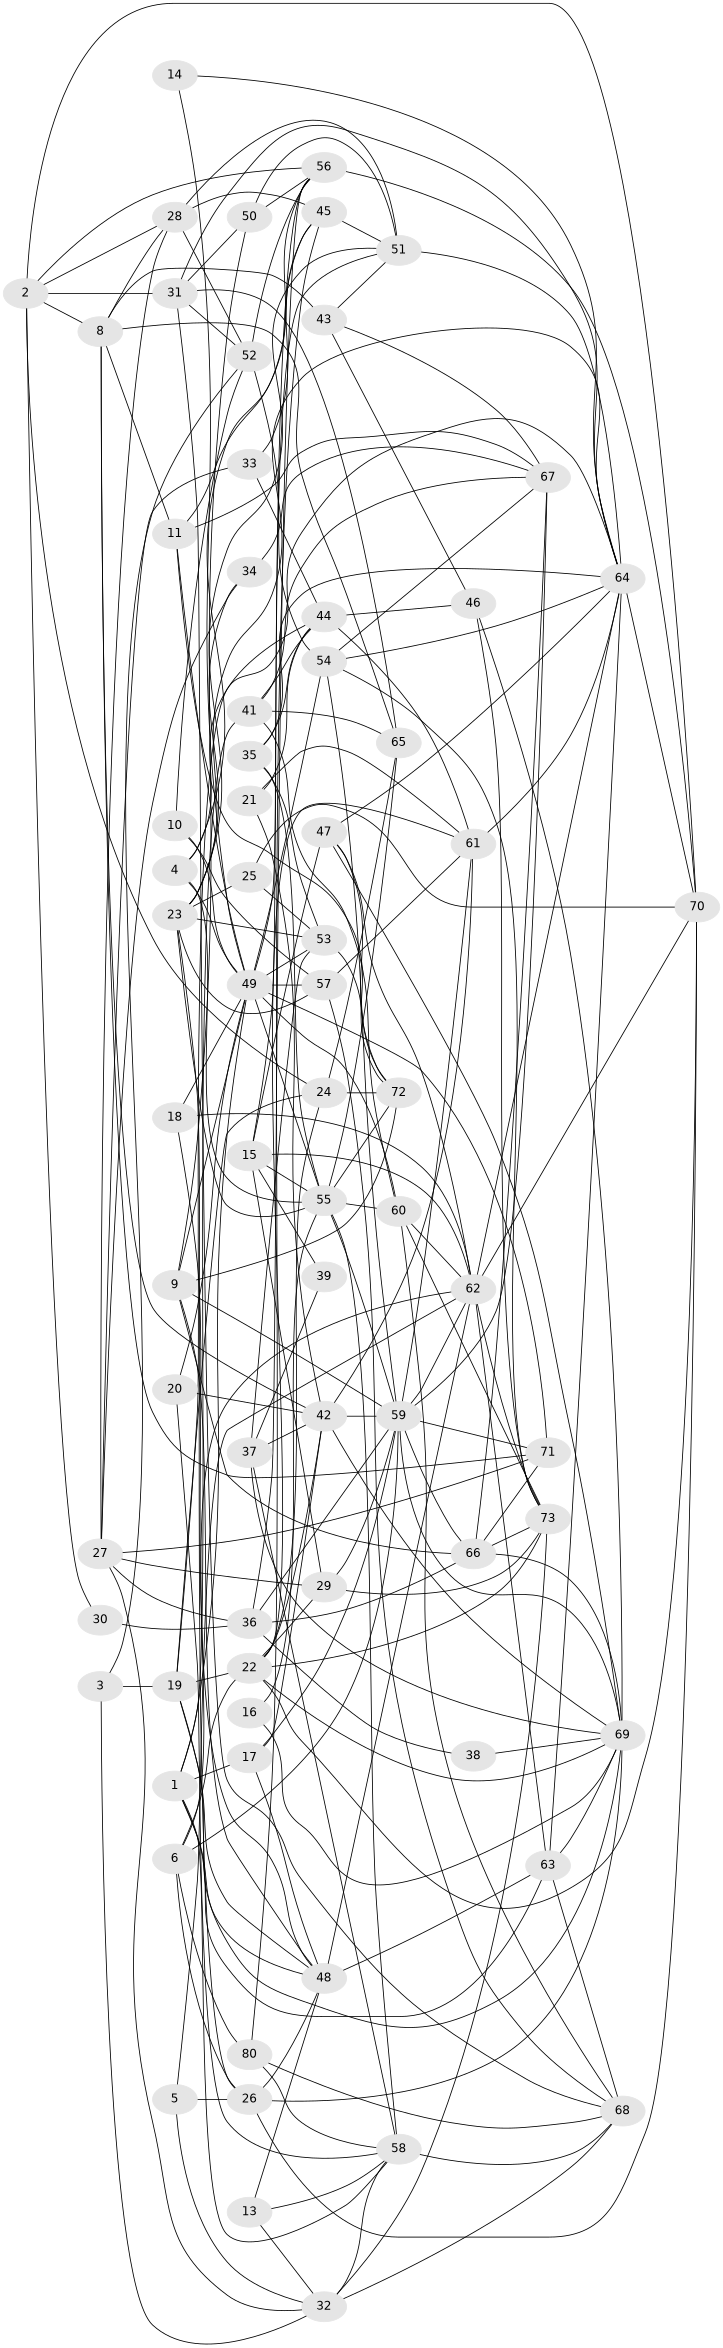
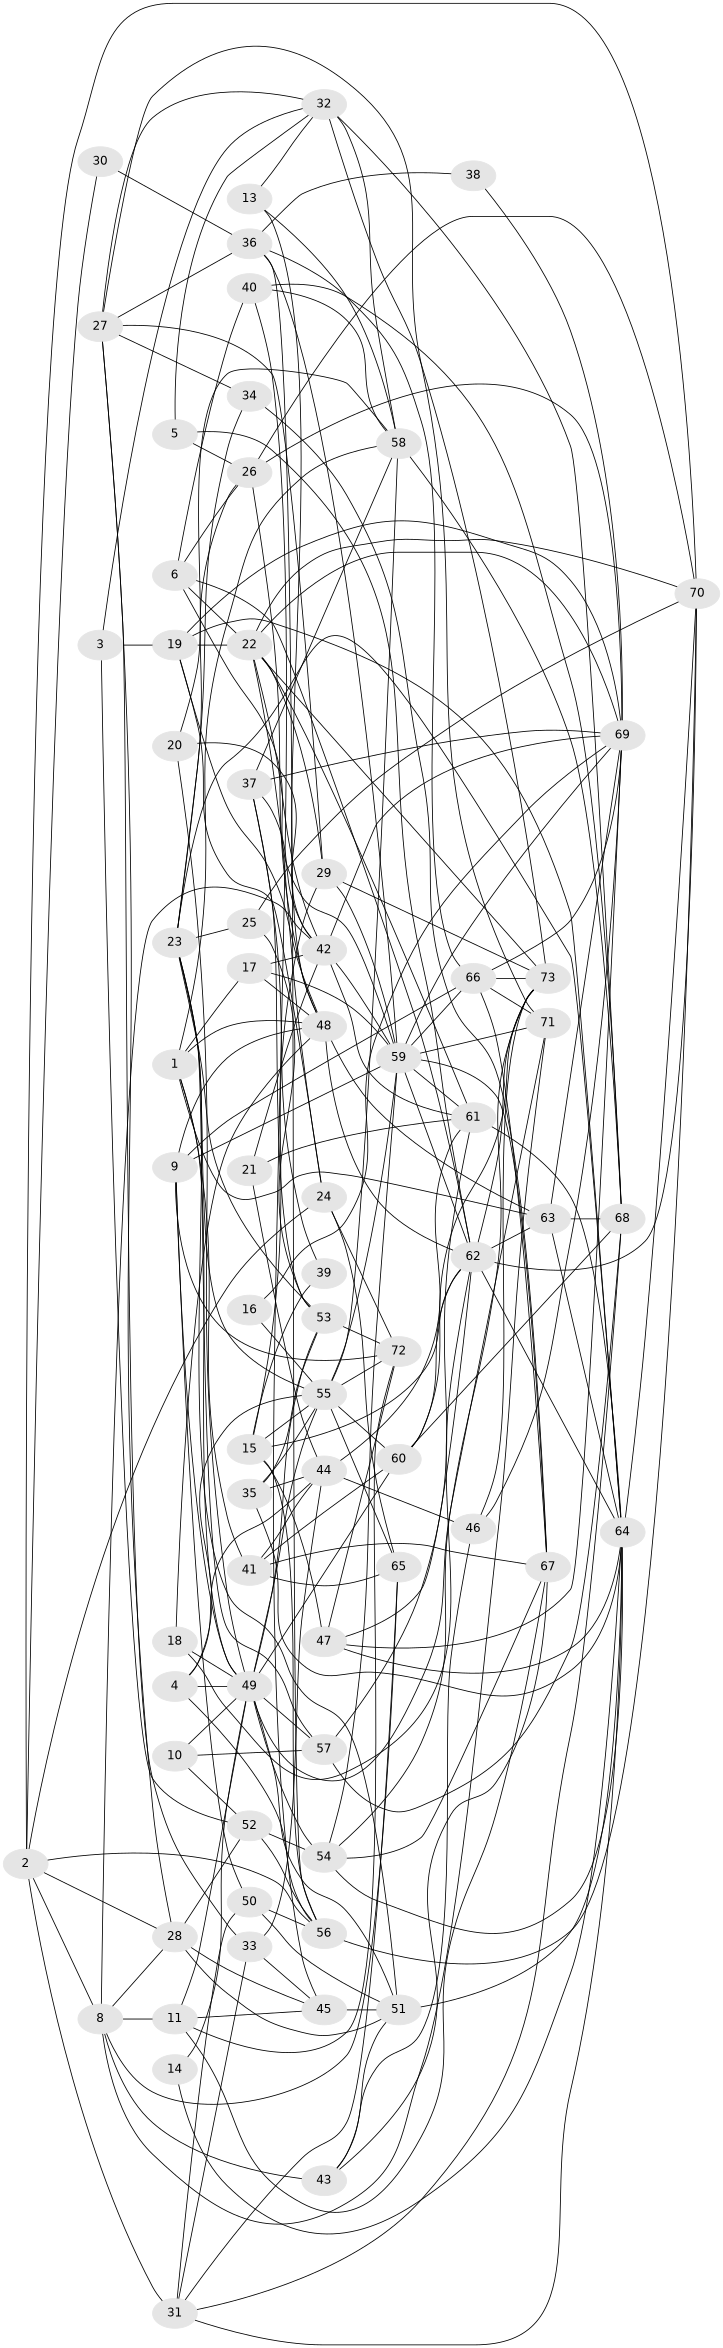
(217, 329) -> (212, 2130)
(250, 2055) -> (250, 289)
